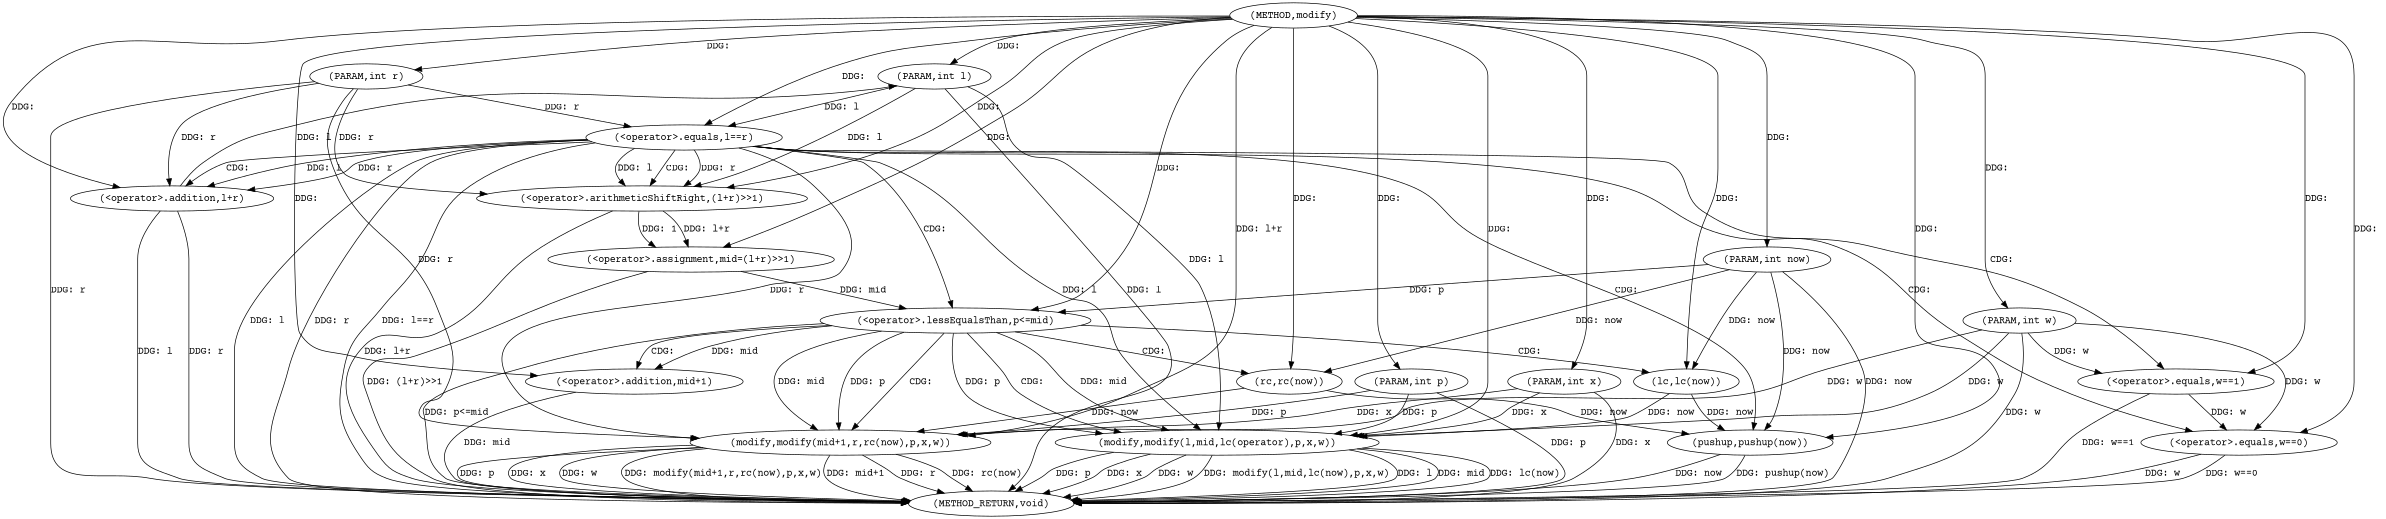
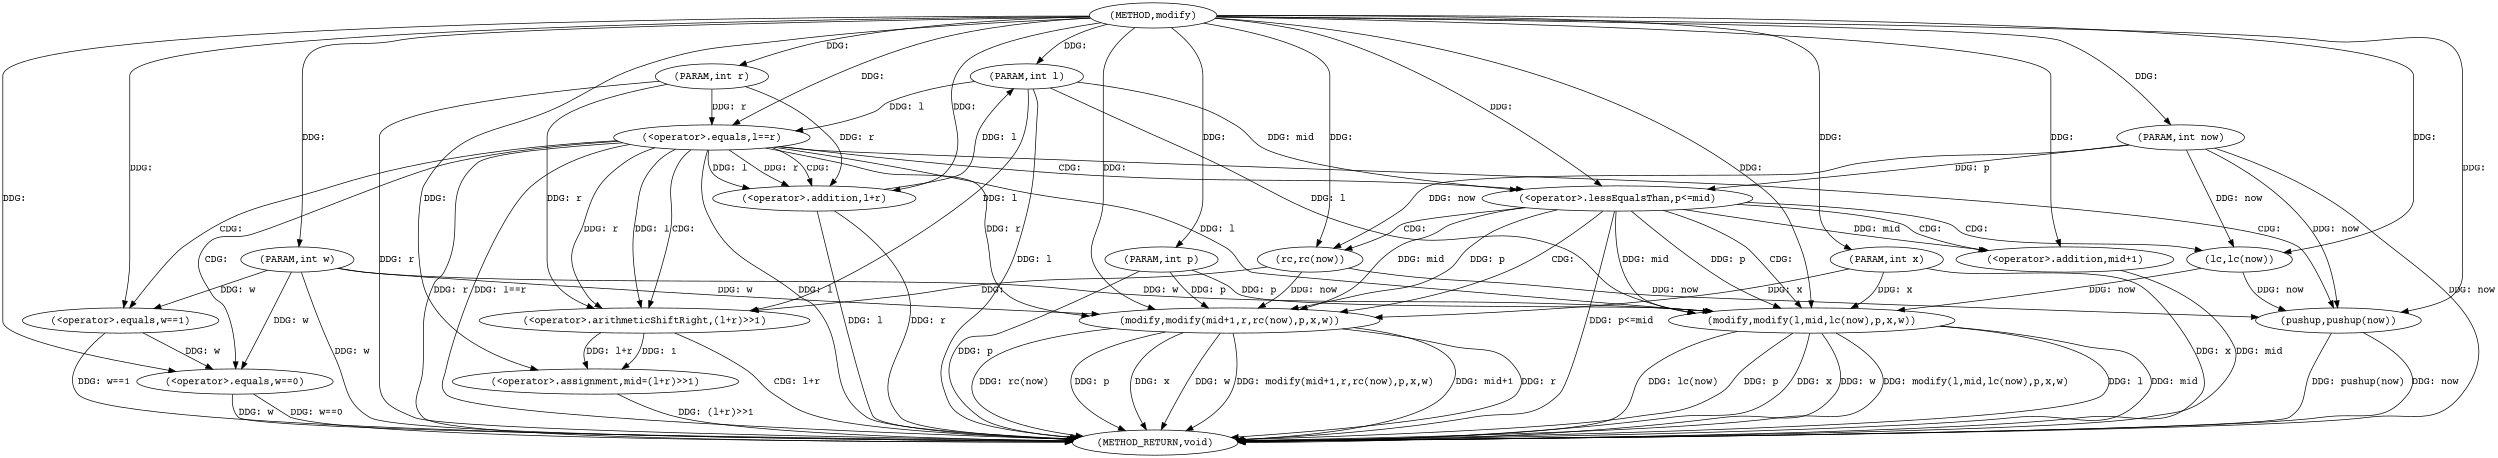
(996, 90) -> (1025, 281)
(1260, 229) -> (1118, 168)
(820, 289) -> (1287, 157)
(388, 351) -> (797, 382)
(451, 374) -> none
(1217, 443) -> (1812, 321)
